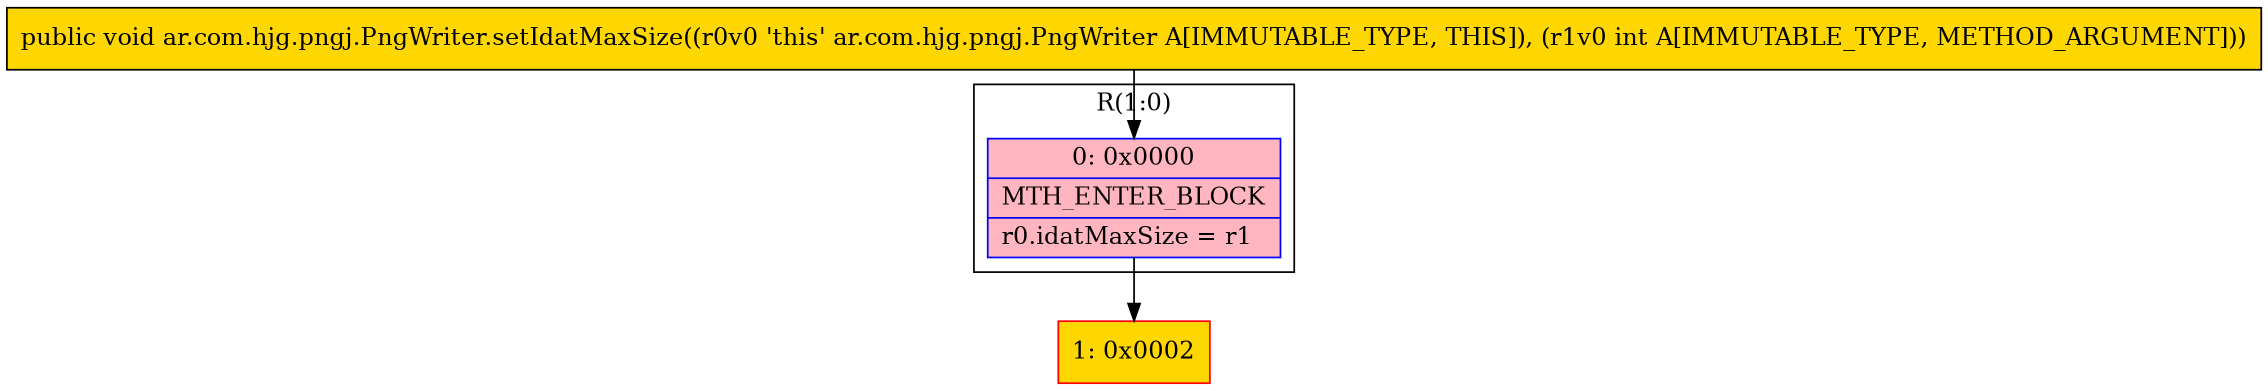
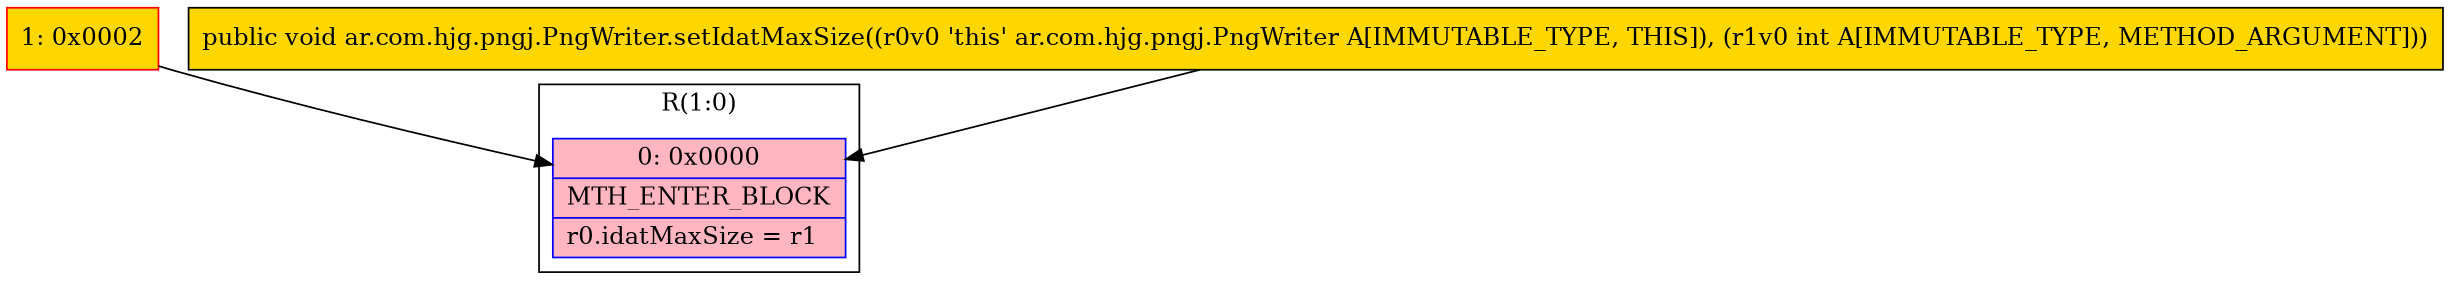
(1134, 283) -> (346, 116)
